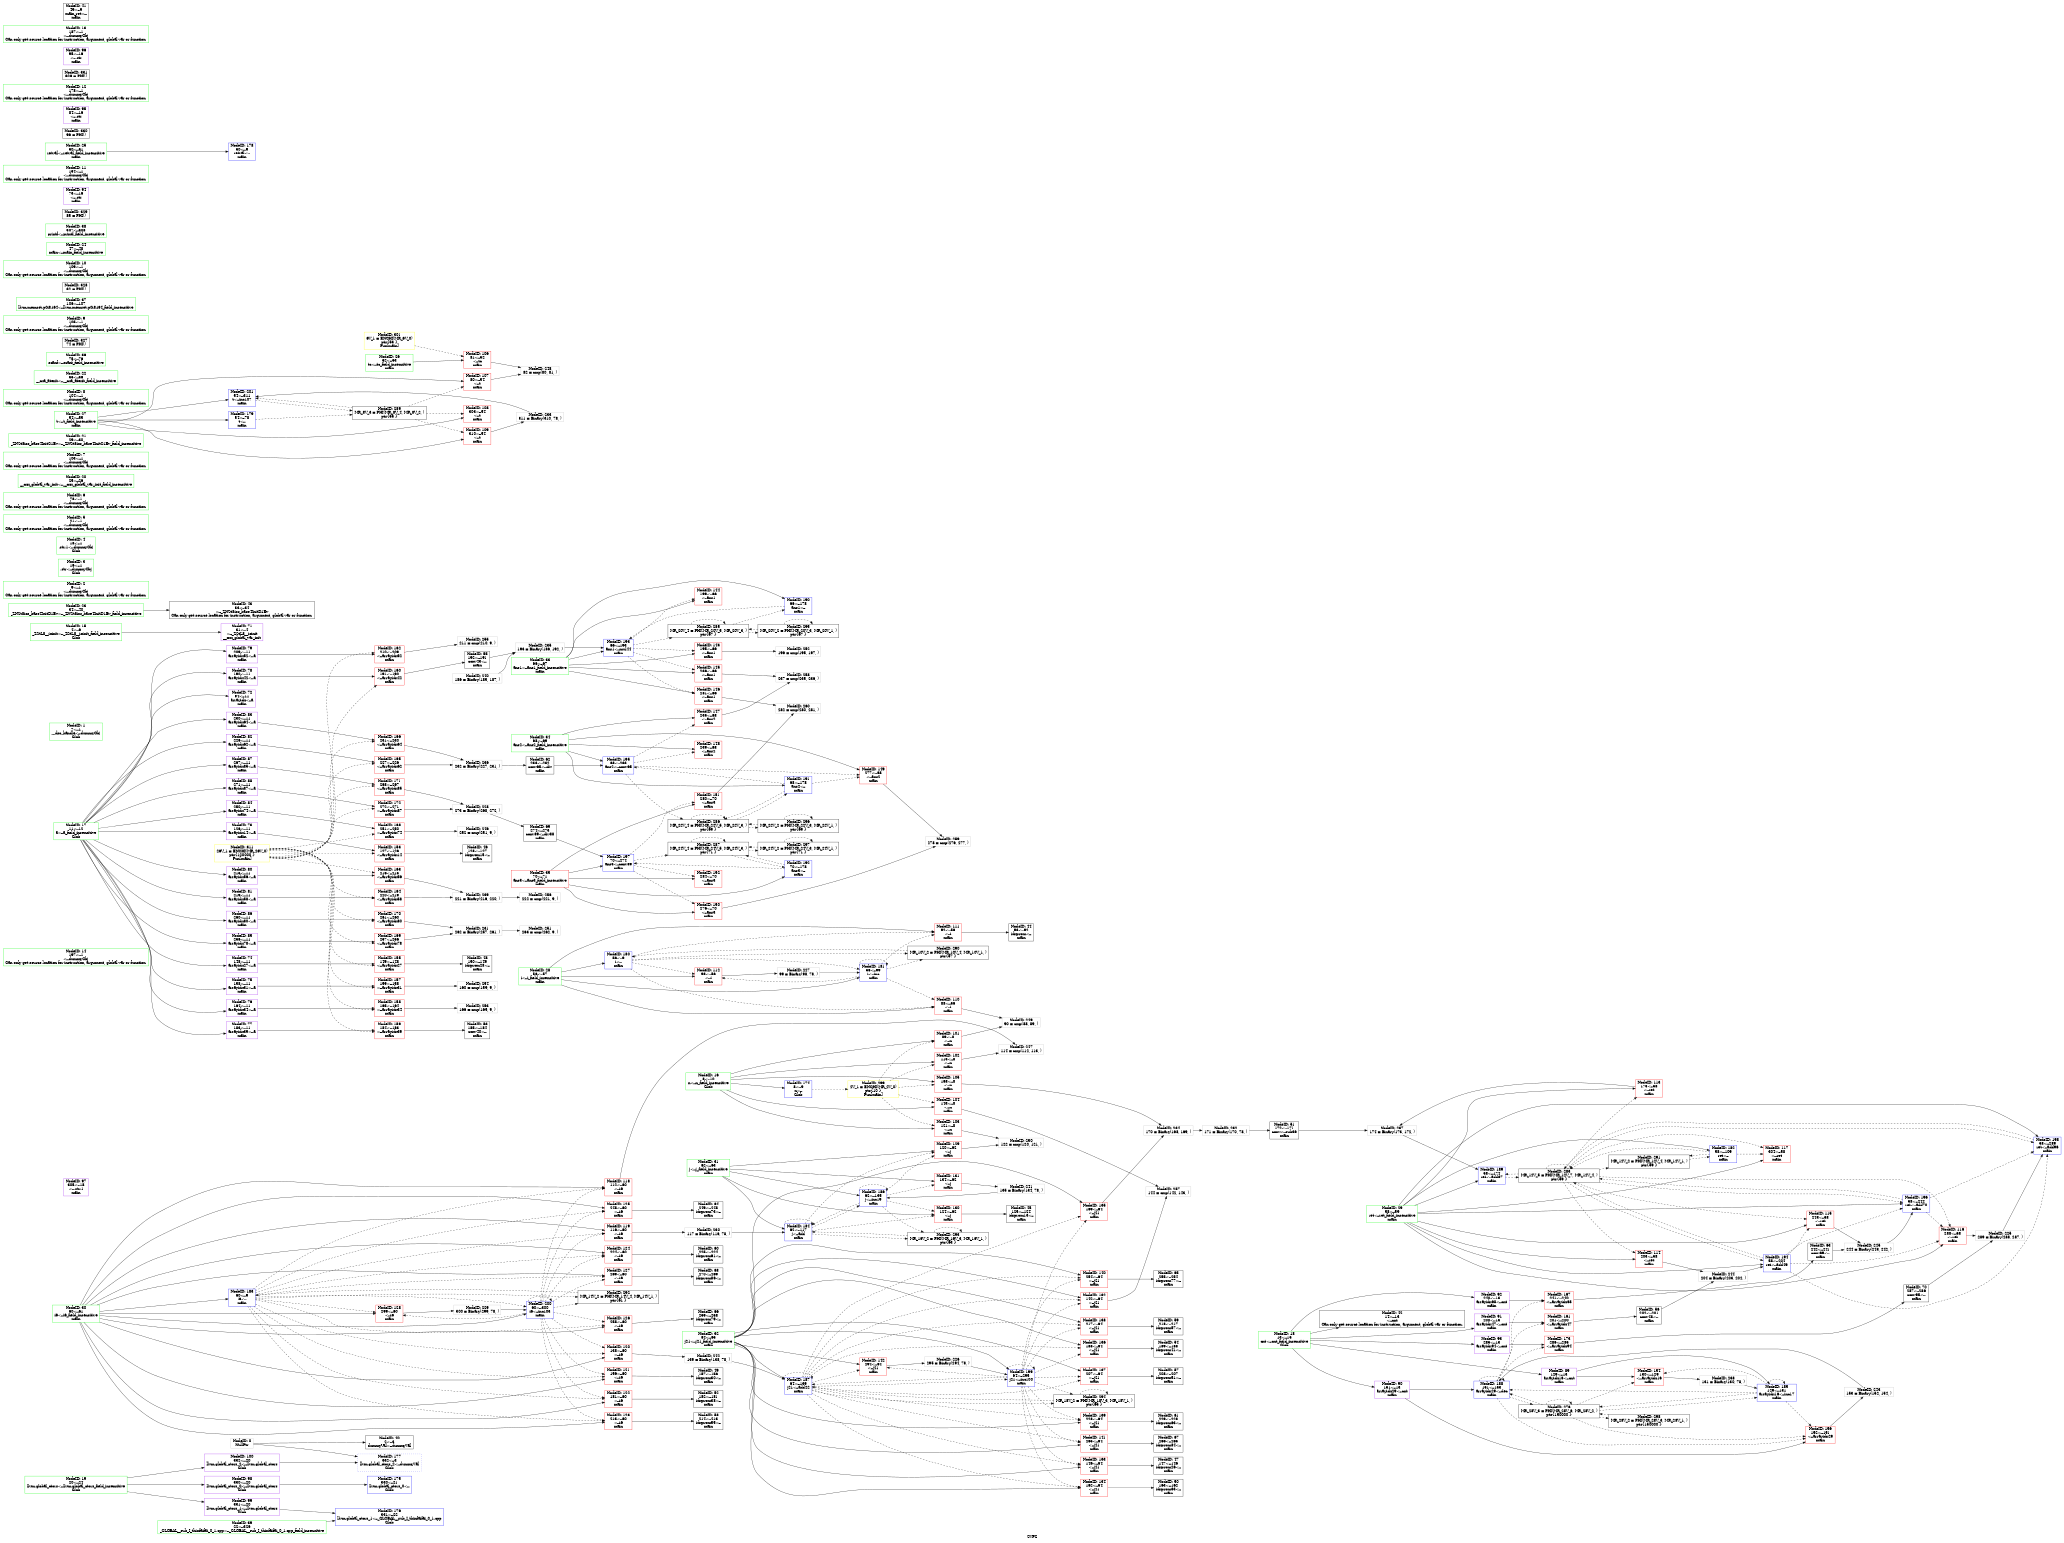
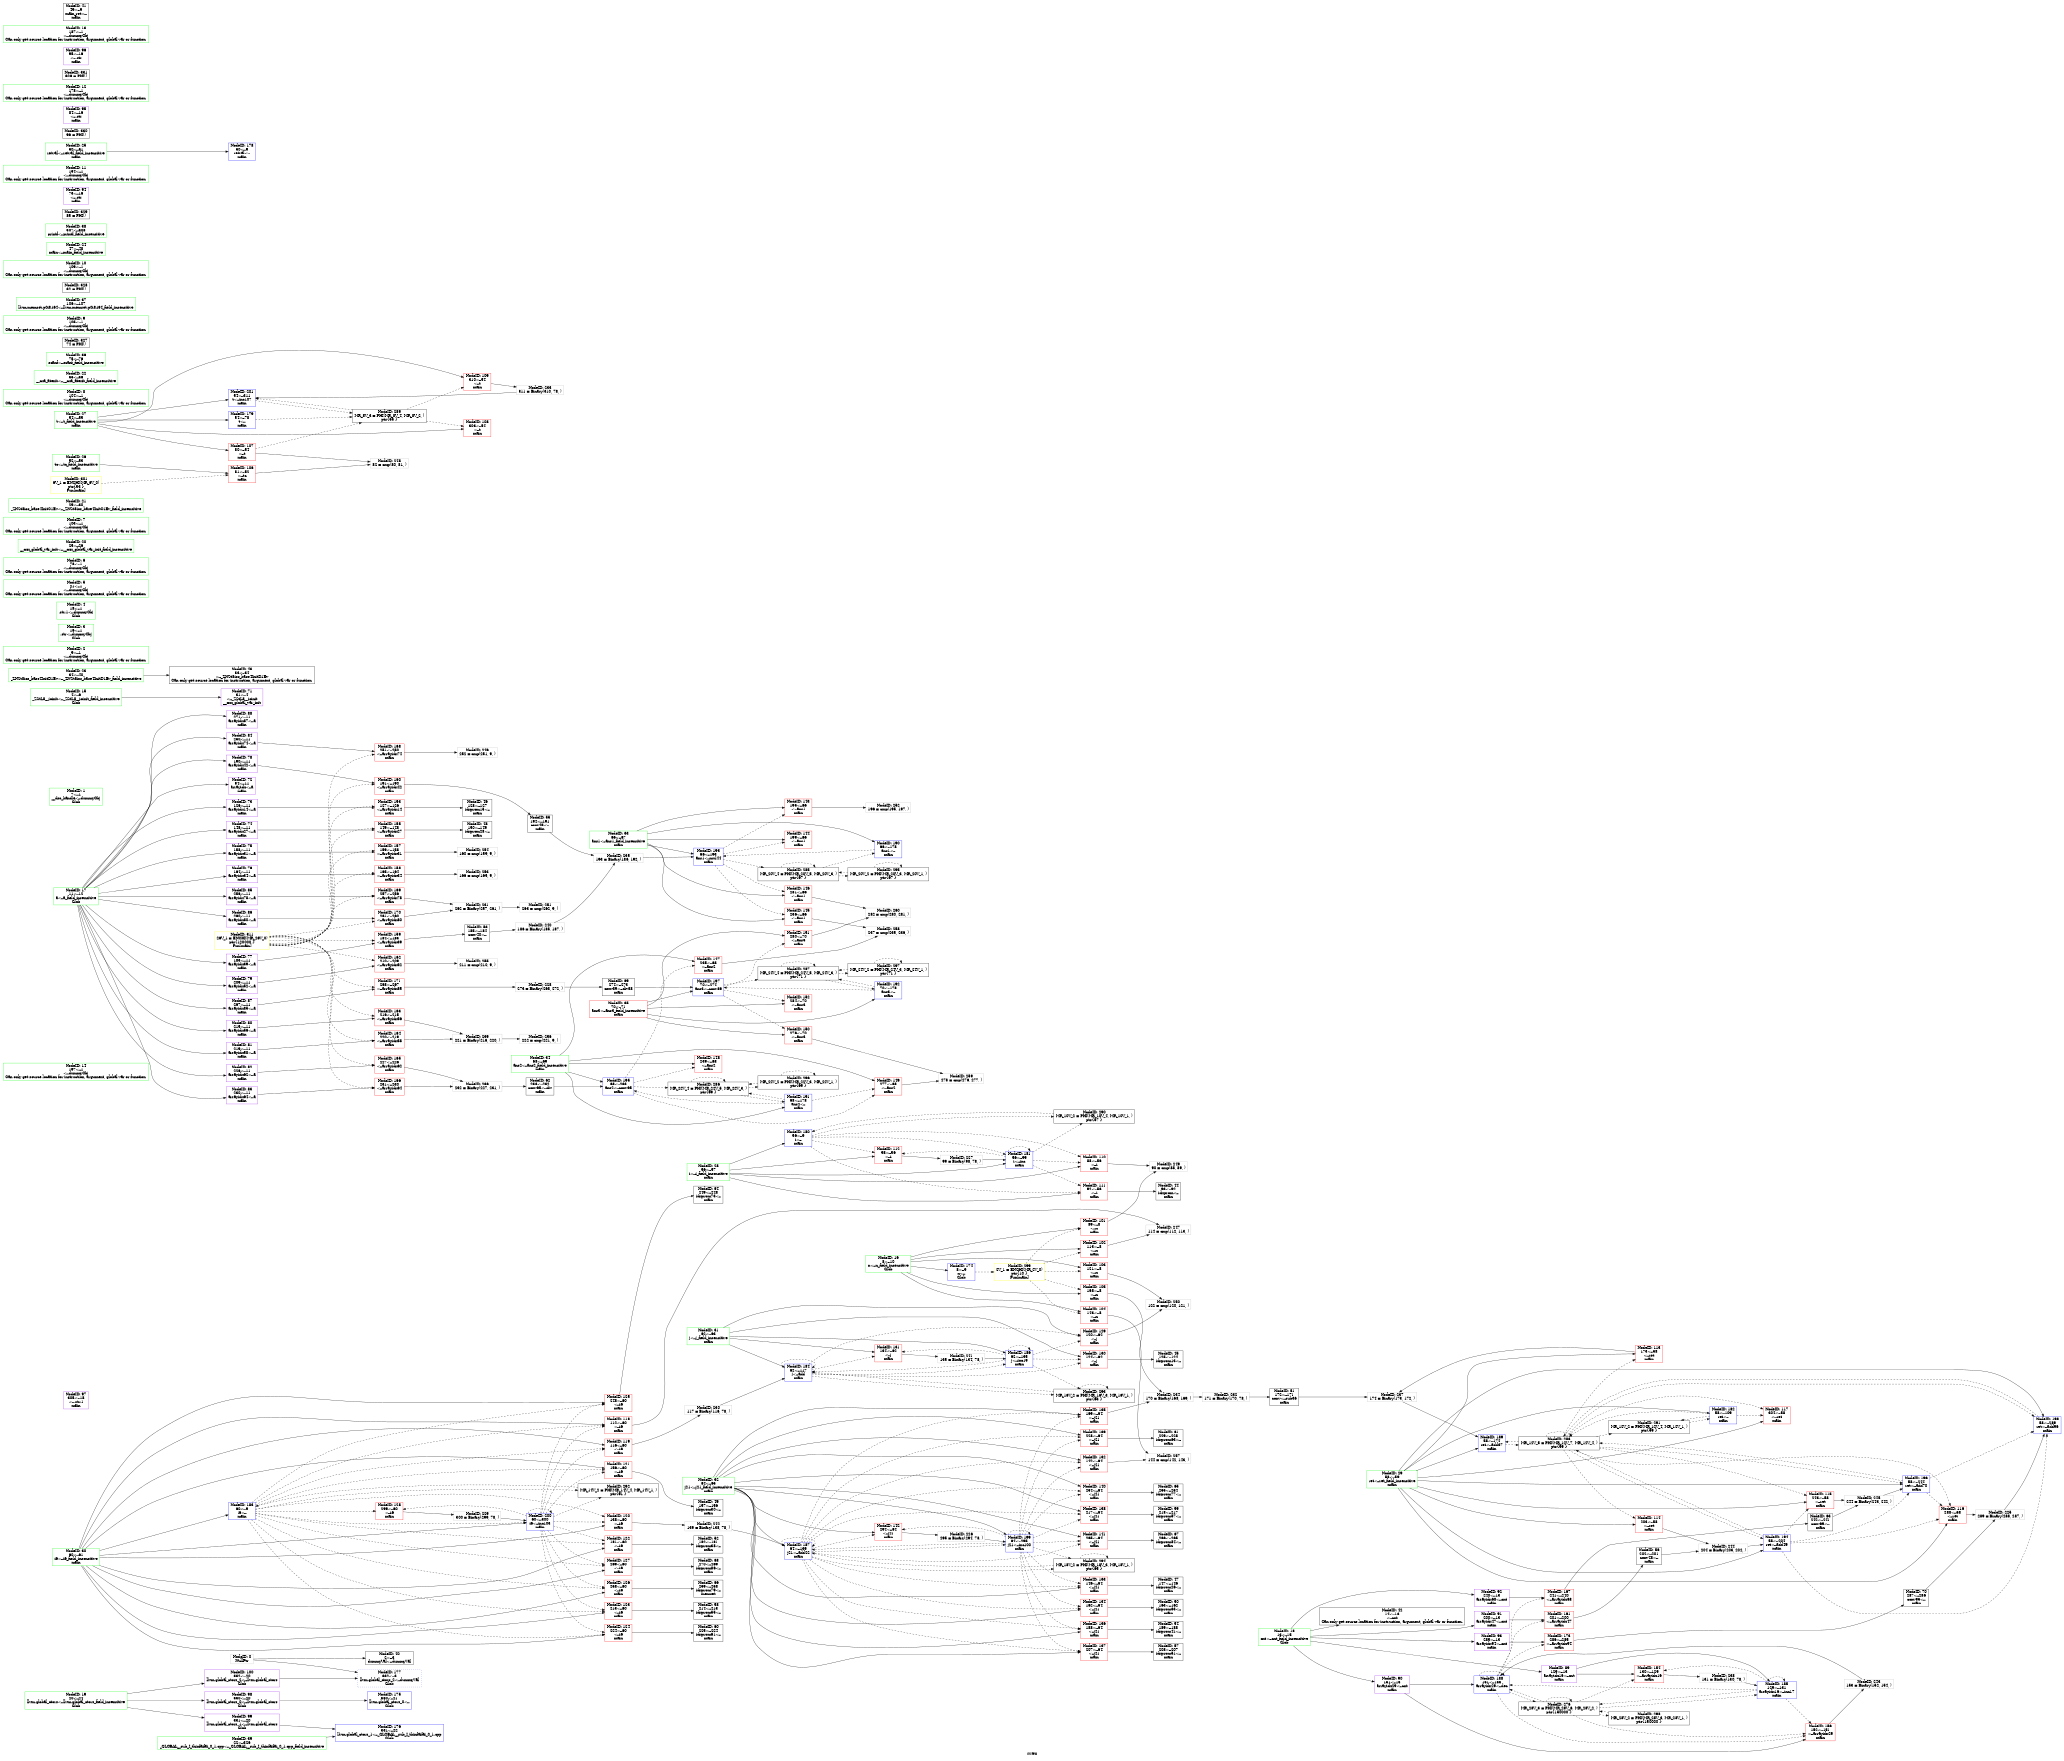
(435, 397) -> (305, 437)
(389, 809) -> none
none -> (501, 931)
(236, 1314) -> none
(708, 1323) -> (708, 1594)
none -> (842, 1363)
